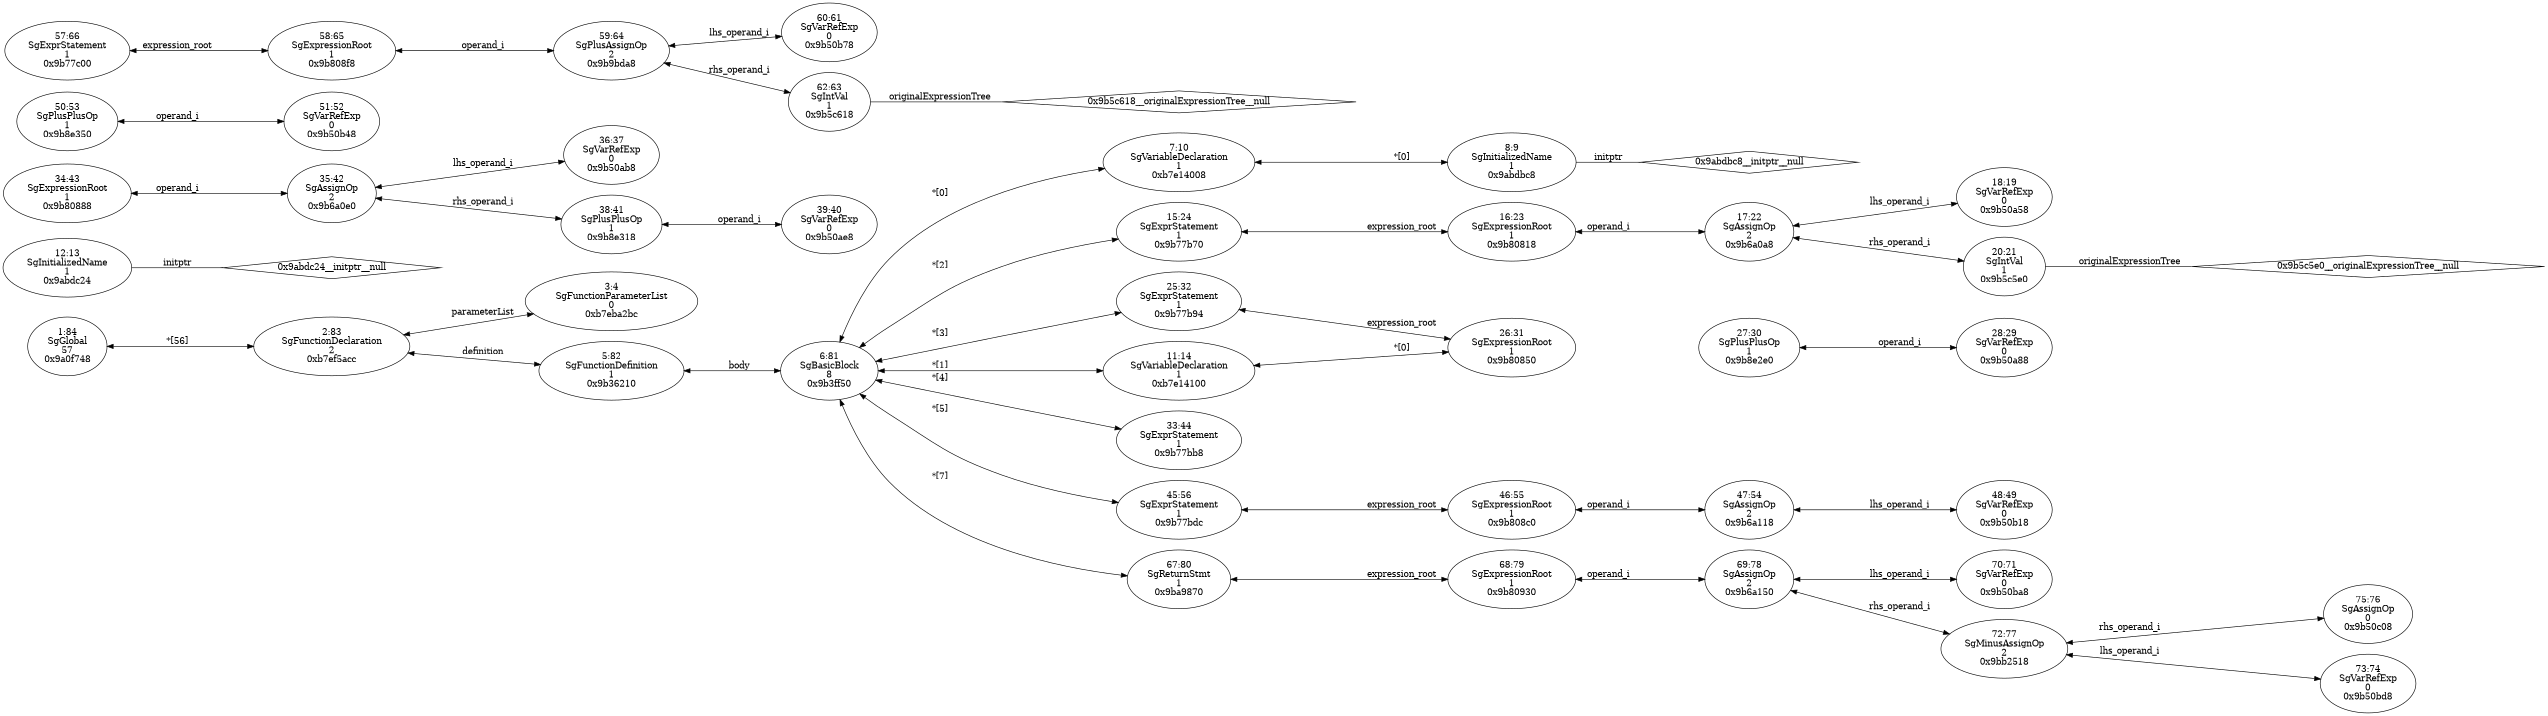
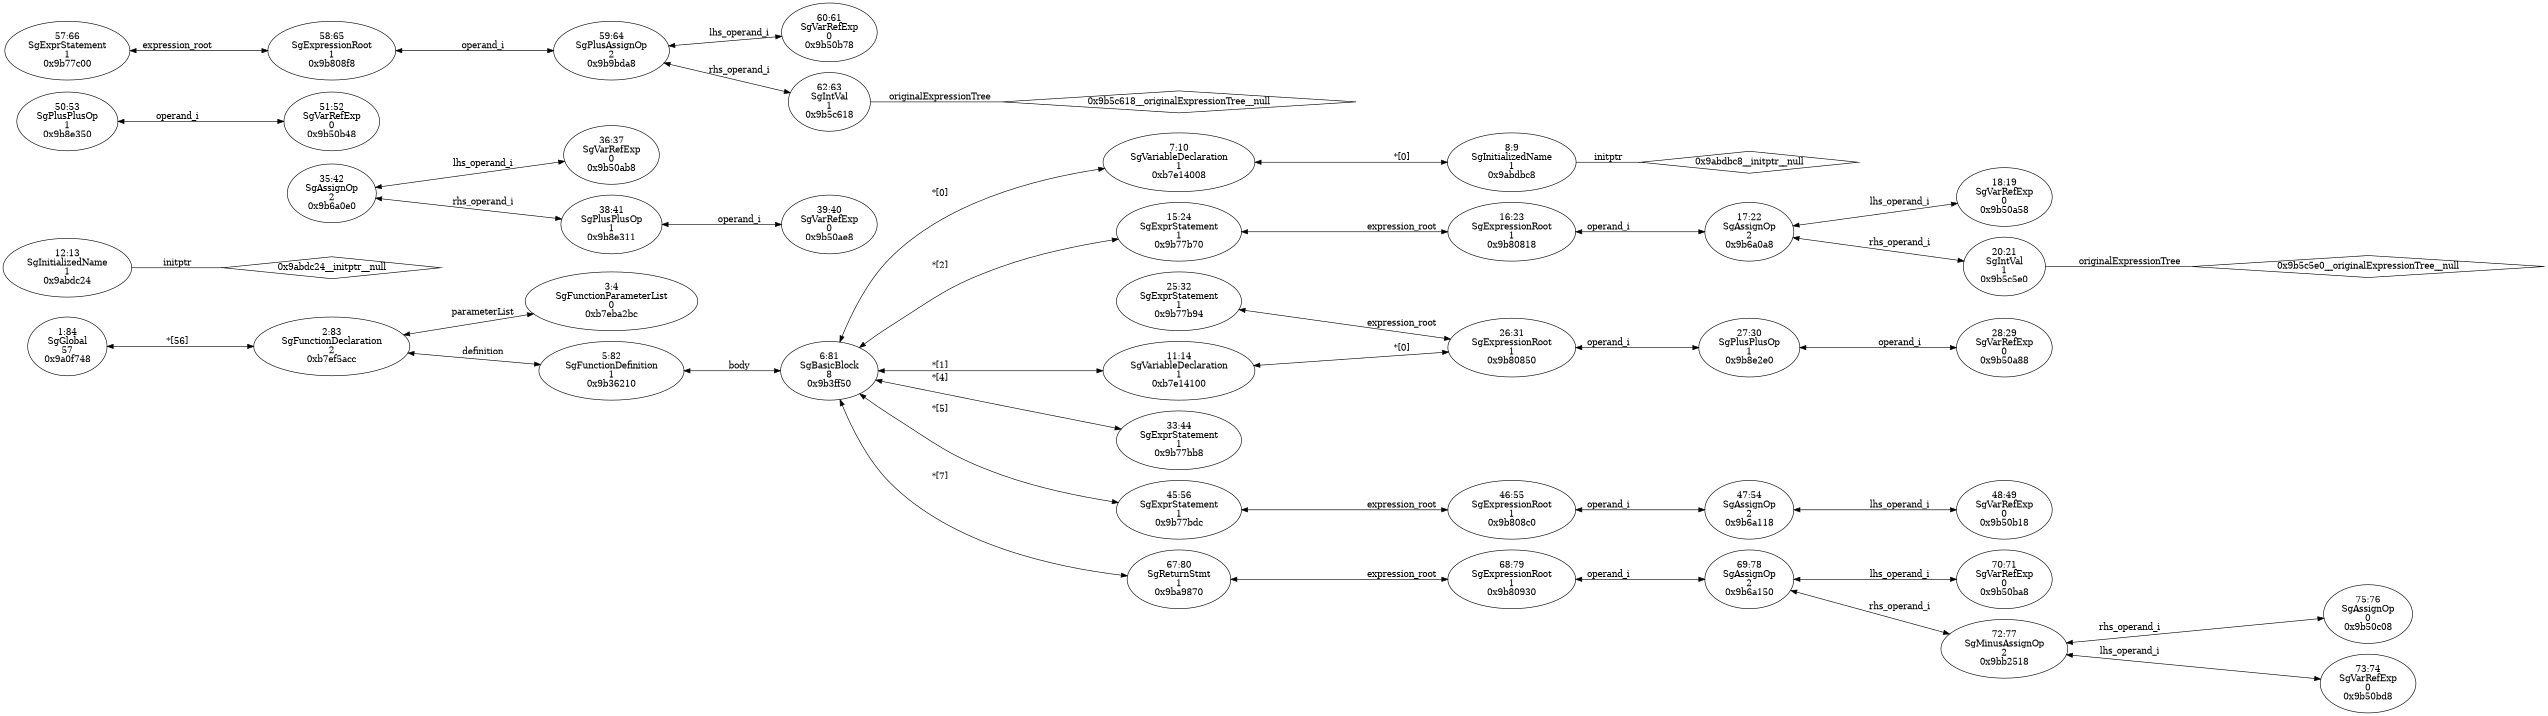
(67, 193) -> none
(611, 224) -> (611, 224)
(998, 337) -> none
none -> (1637, 348)
